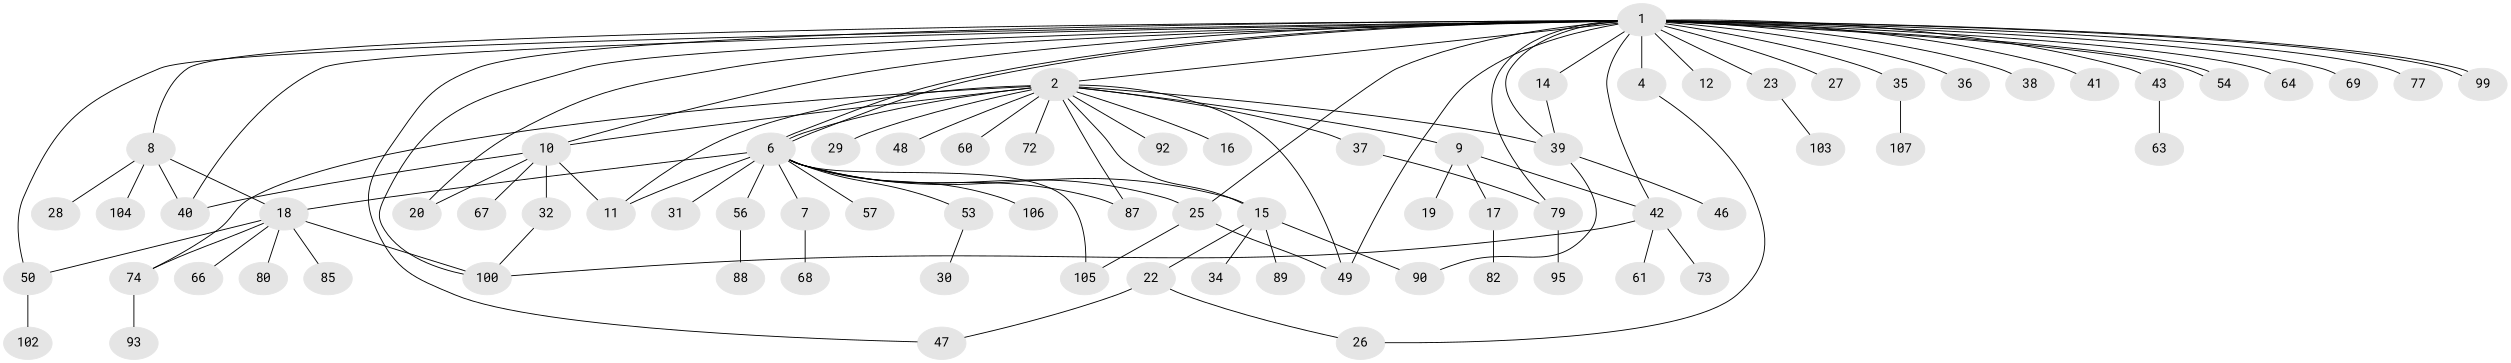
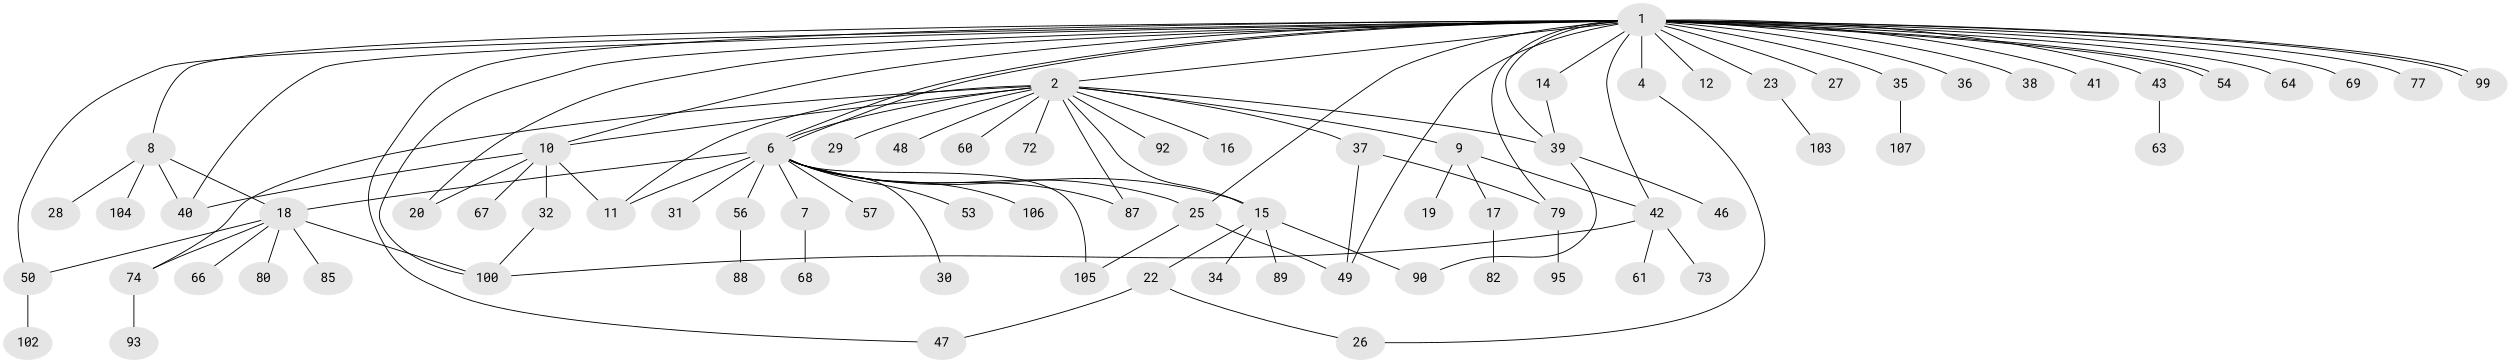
(1245, 124) -> (1353, 214)
(957, 246) -> (896, 193)
